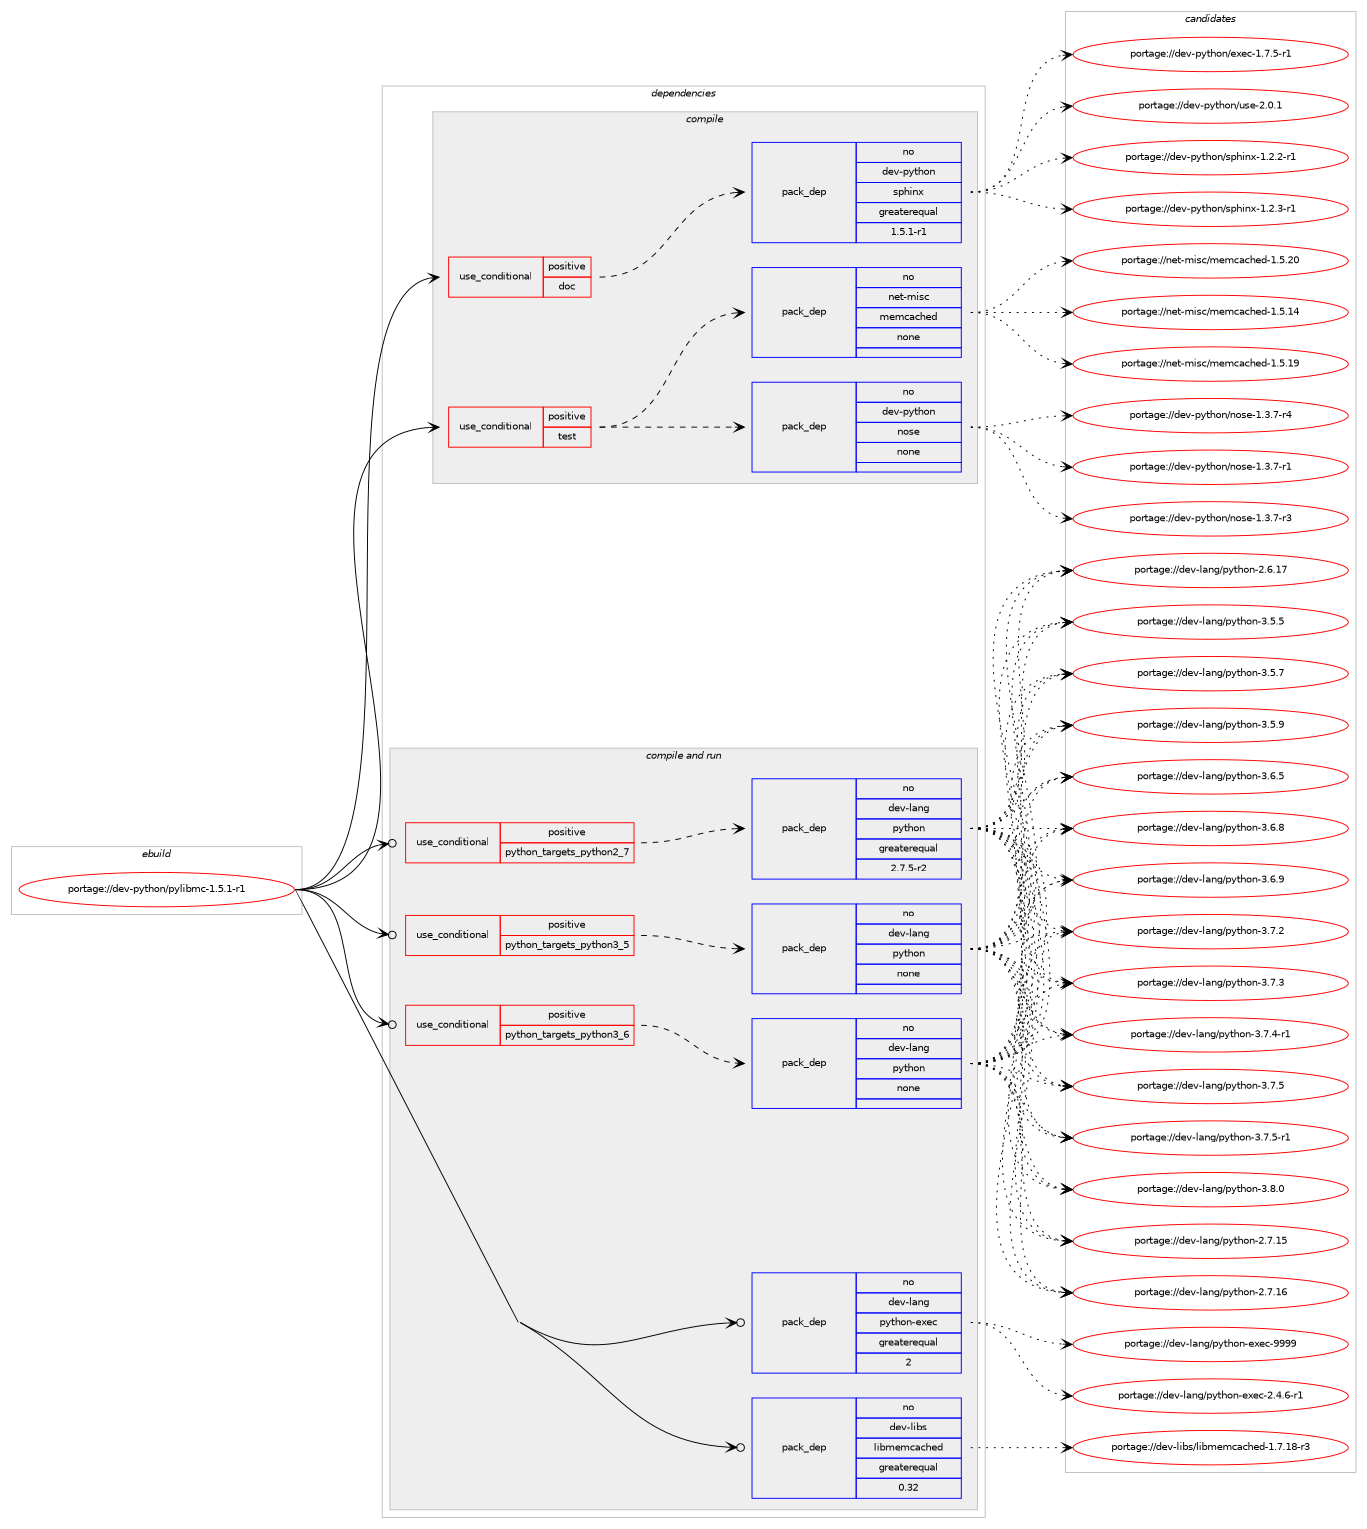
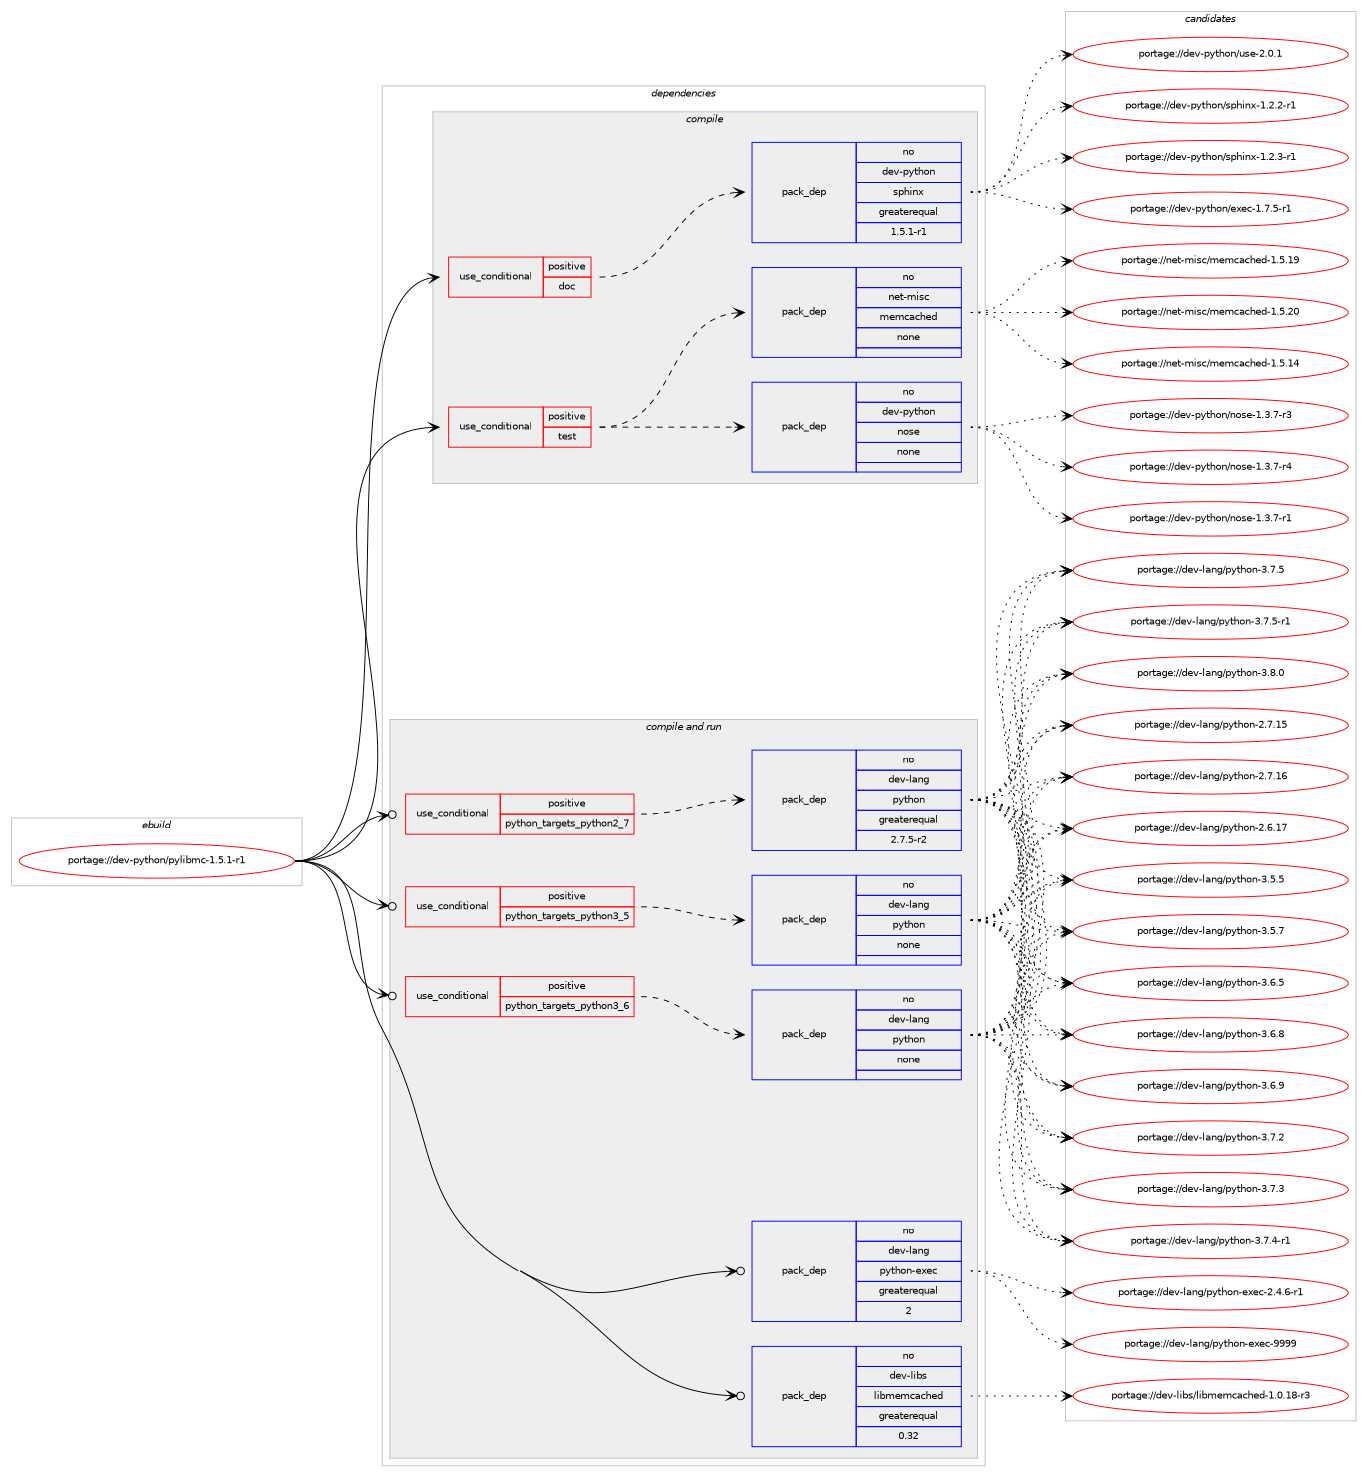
(1211, 725) -> none
(1211, 1448) -> (1211, 1396)
